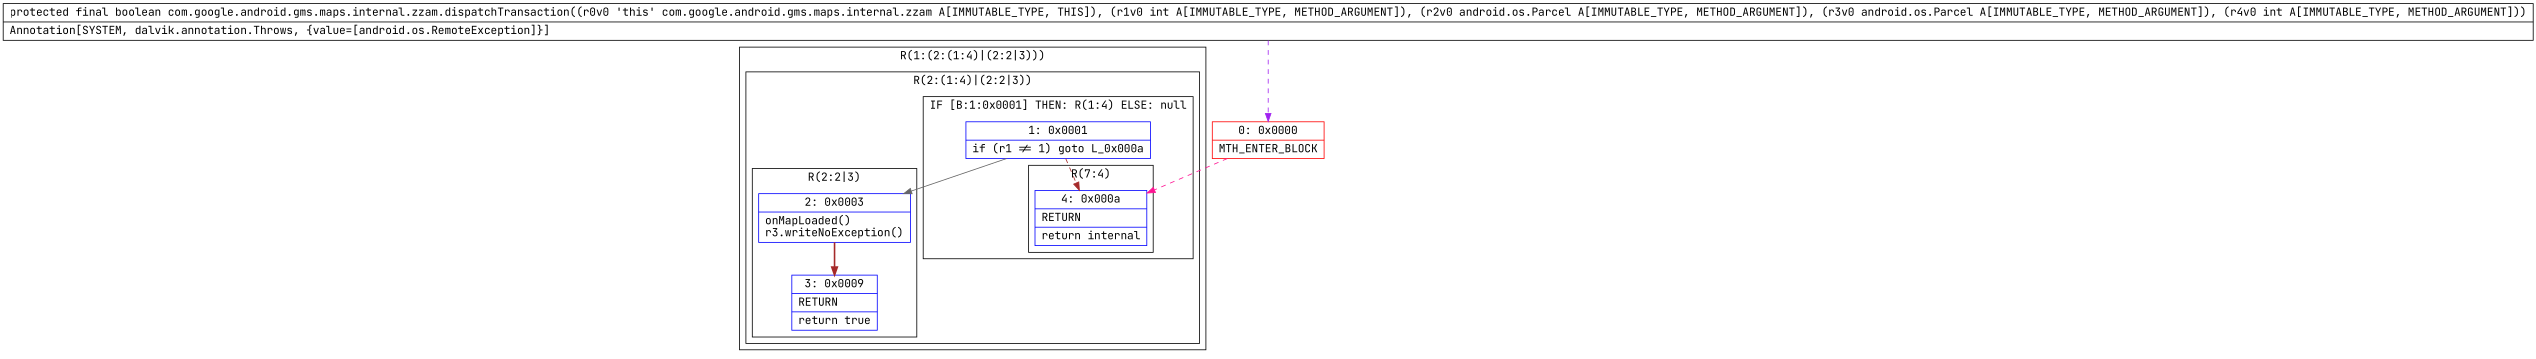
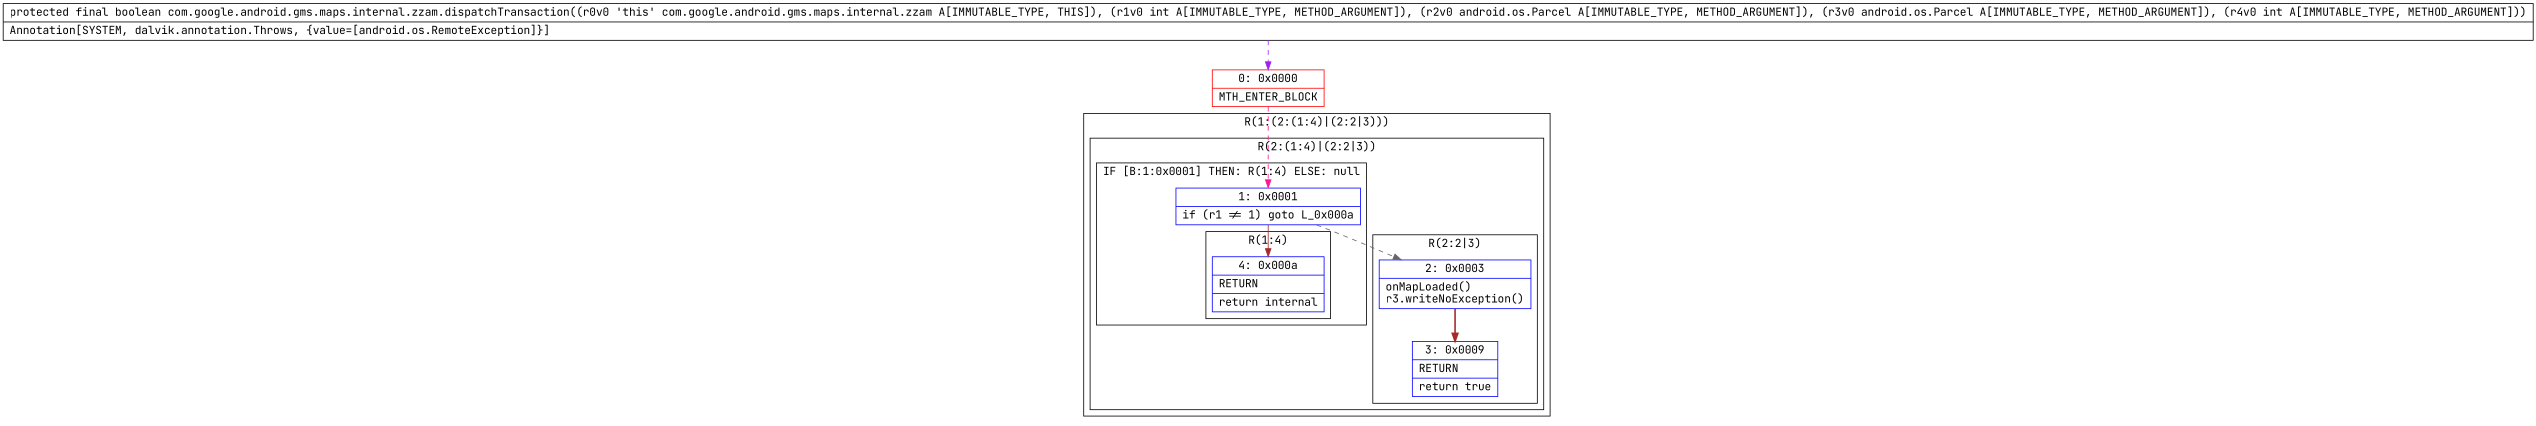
(1071, 171) -> (1268, 237)
(1091, 174) -> (1268, 241)
(959, 175) -> (1355, 240)
(1187, 176) -> (1268, 143)
